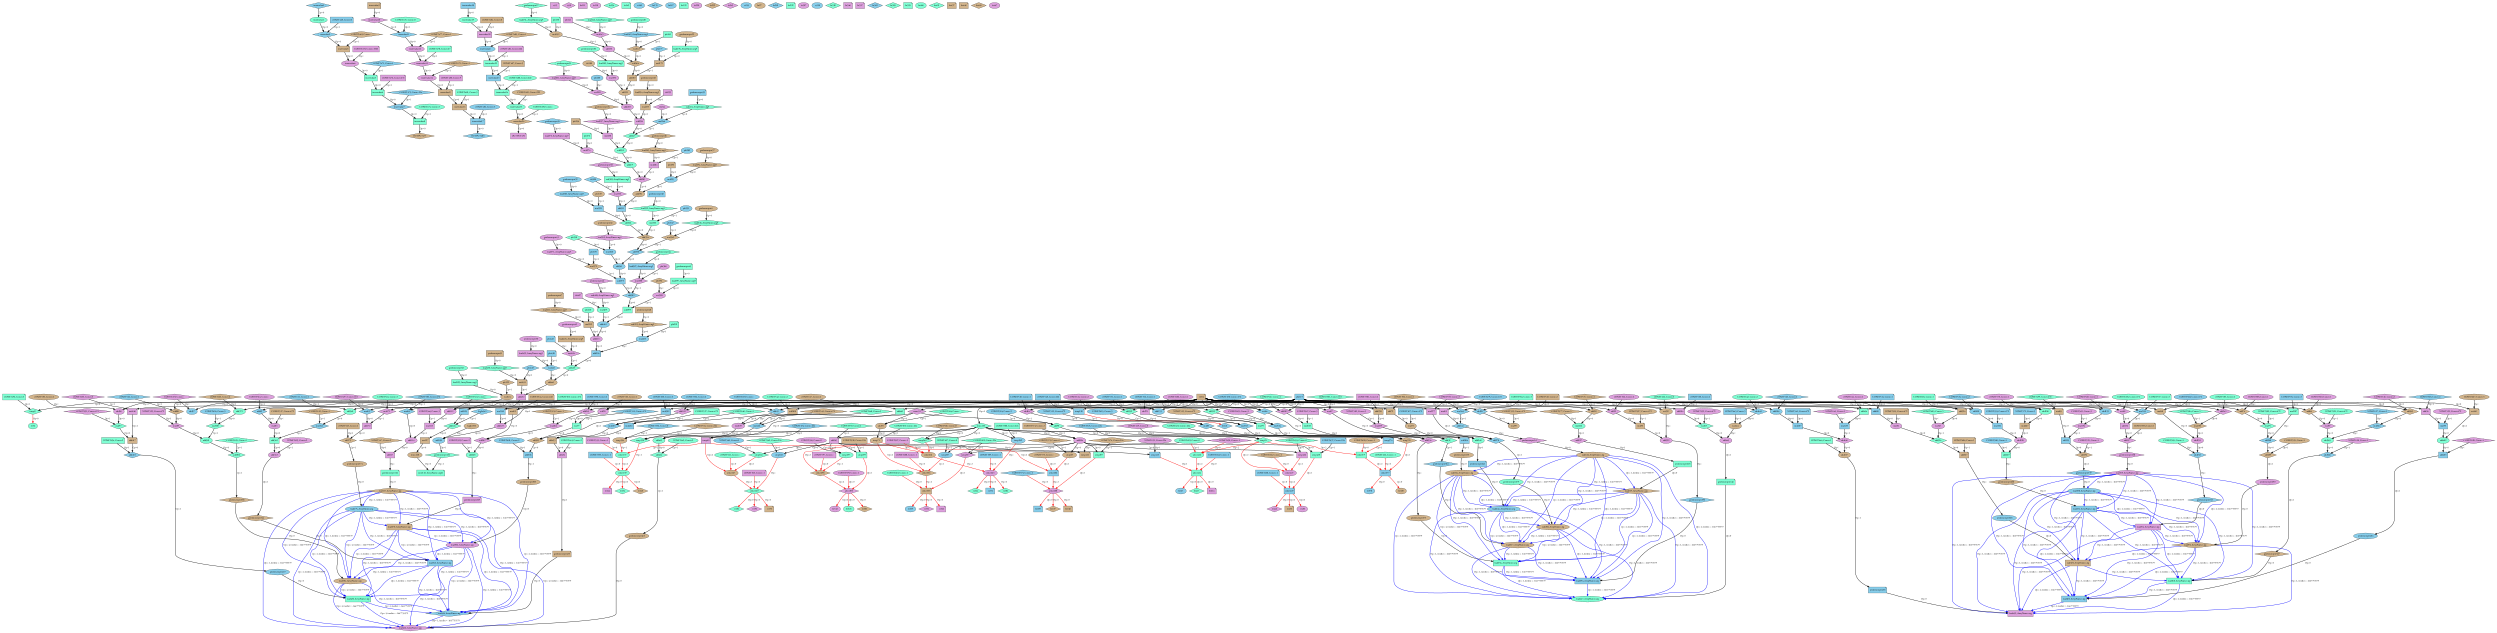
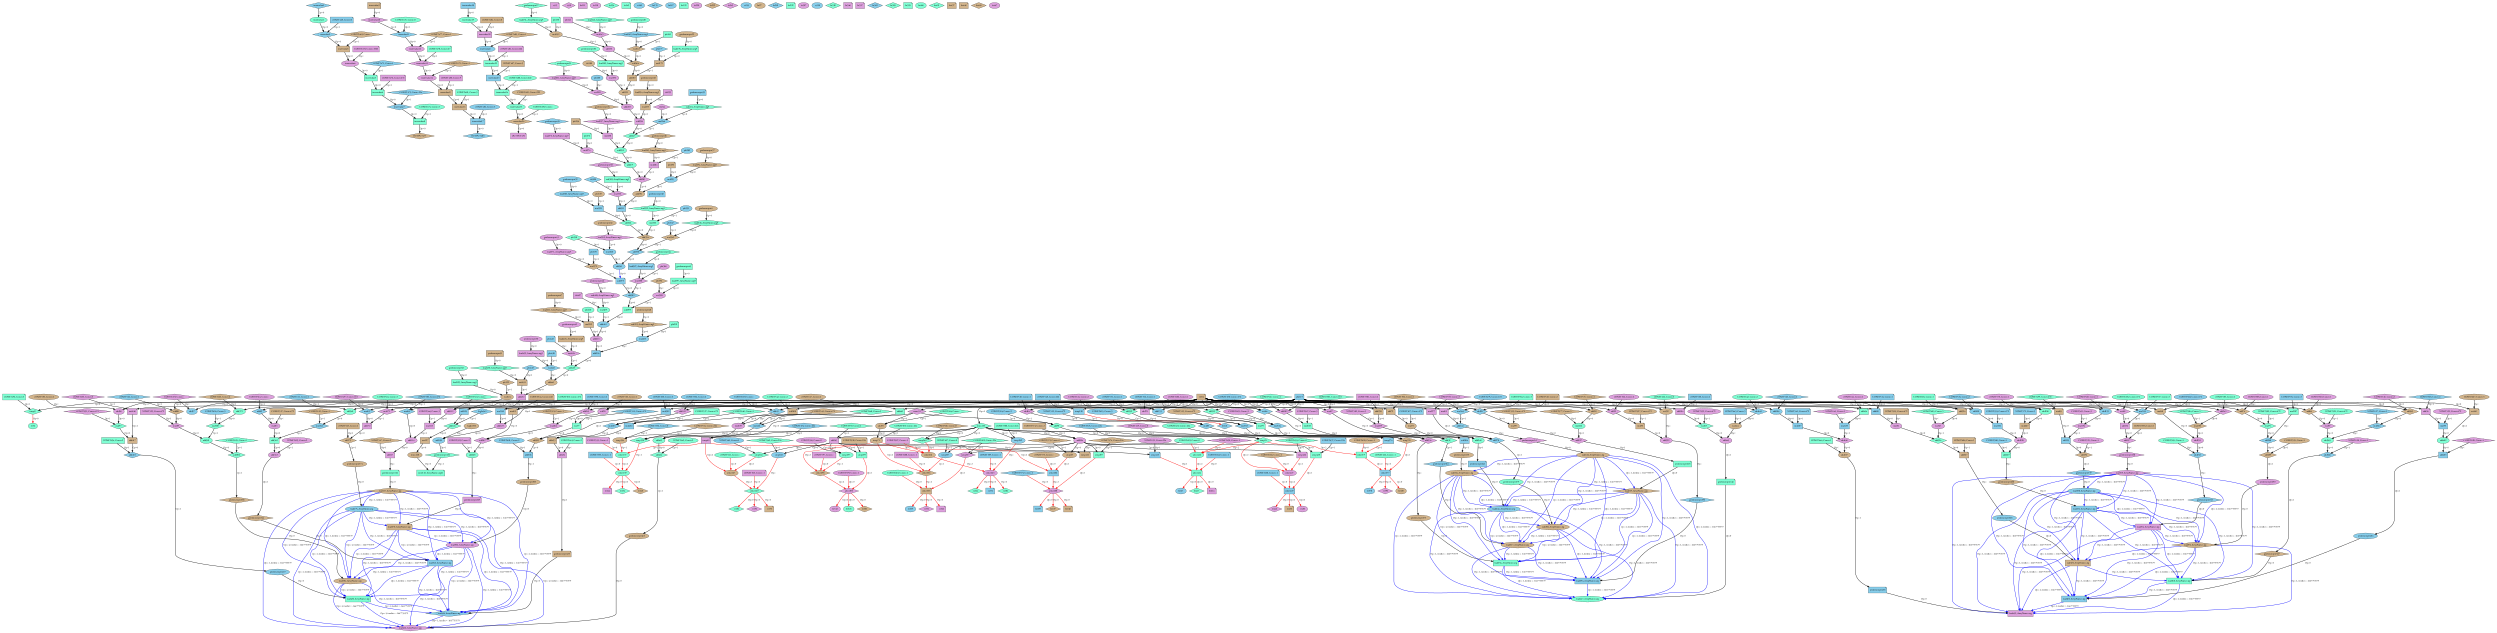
(620, 273) -> (620, 273)
none -> (1545, 433)
none -> (1385, 491)
